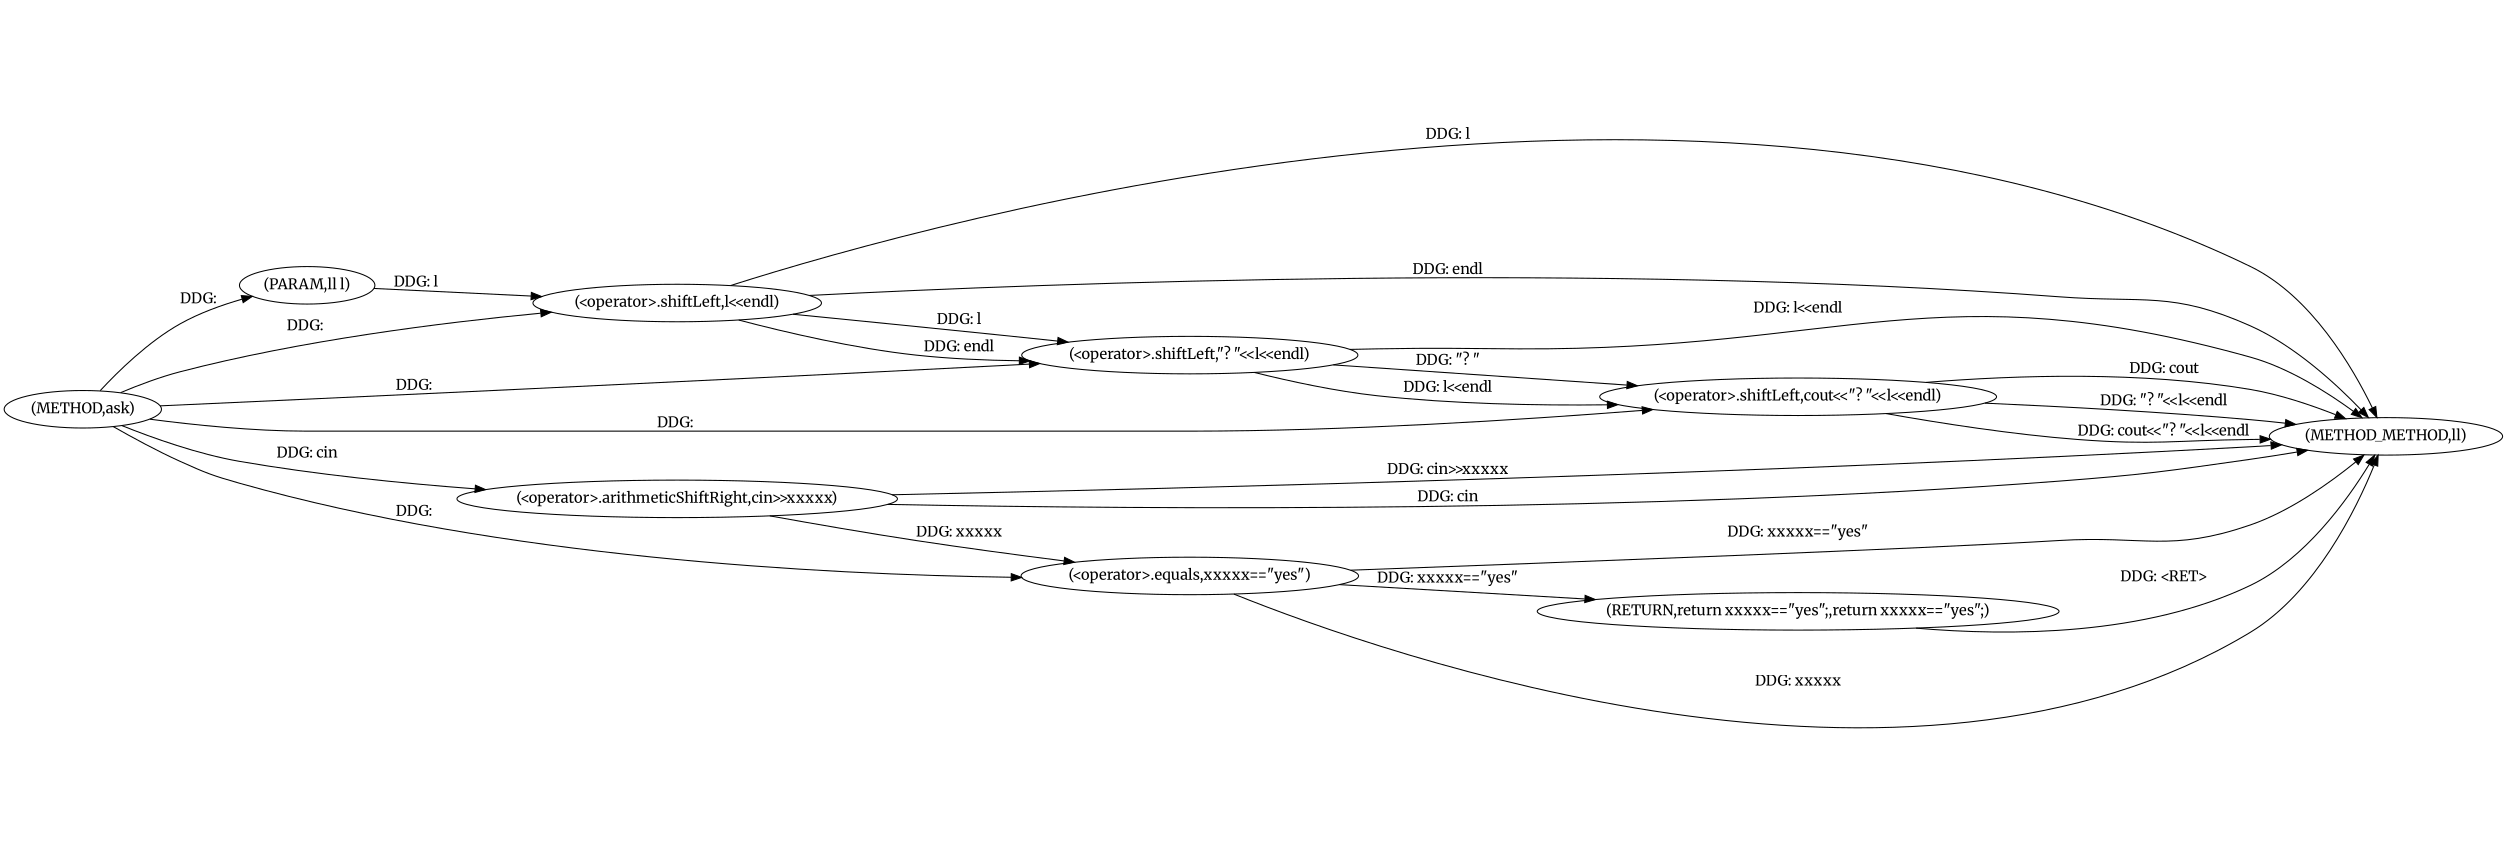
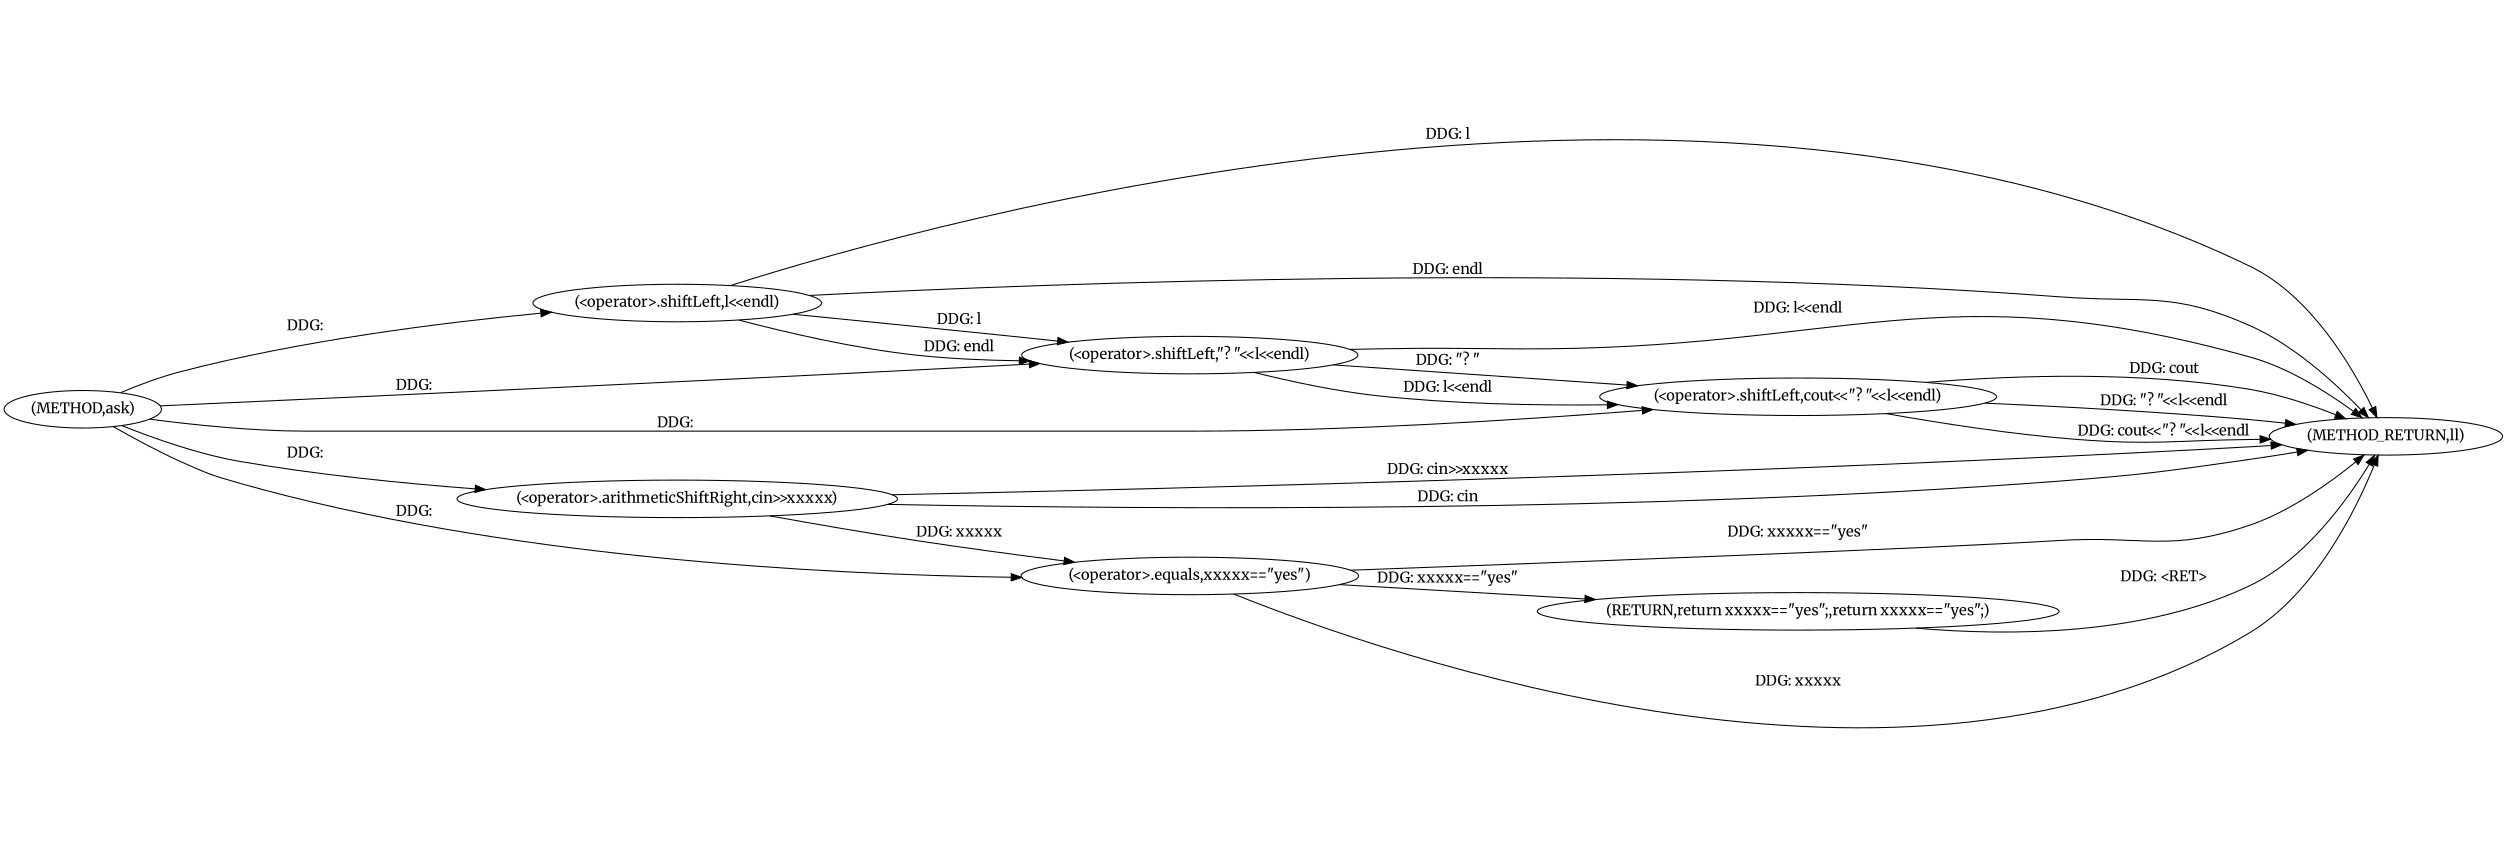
(307, 285) -> none
(2386, 436) -> (2386, 436)
(307, 454) -> (307, 454)
